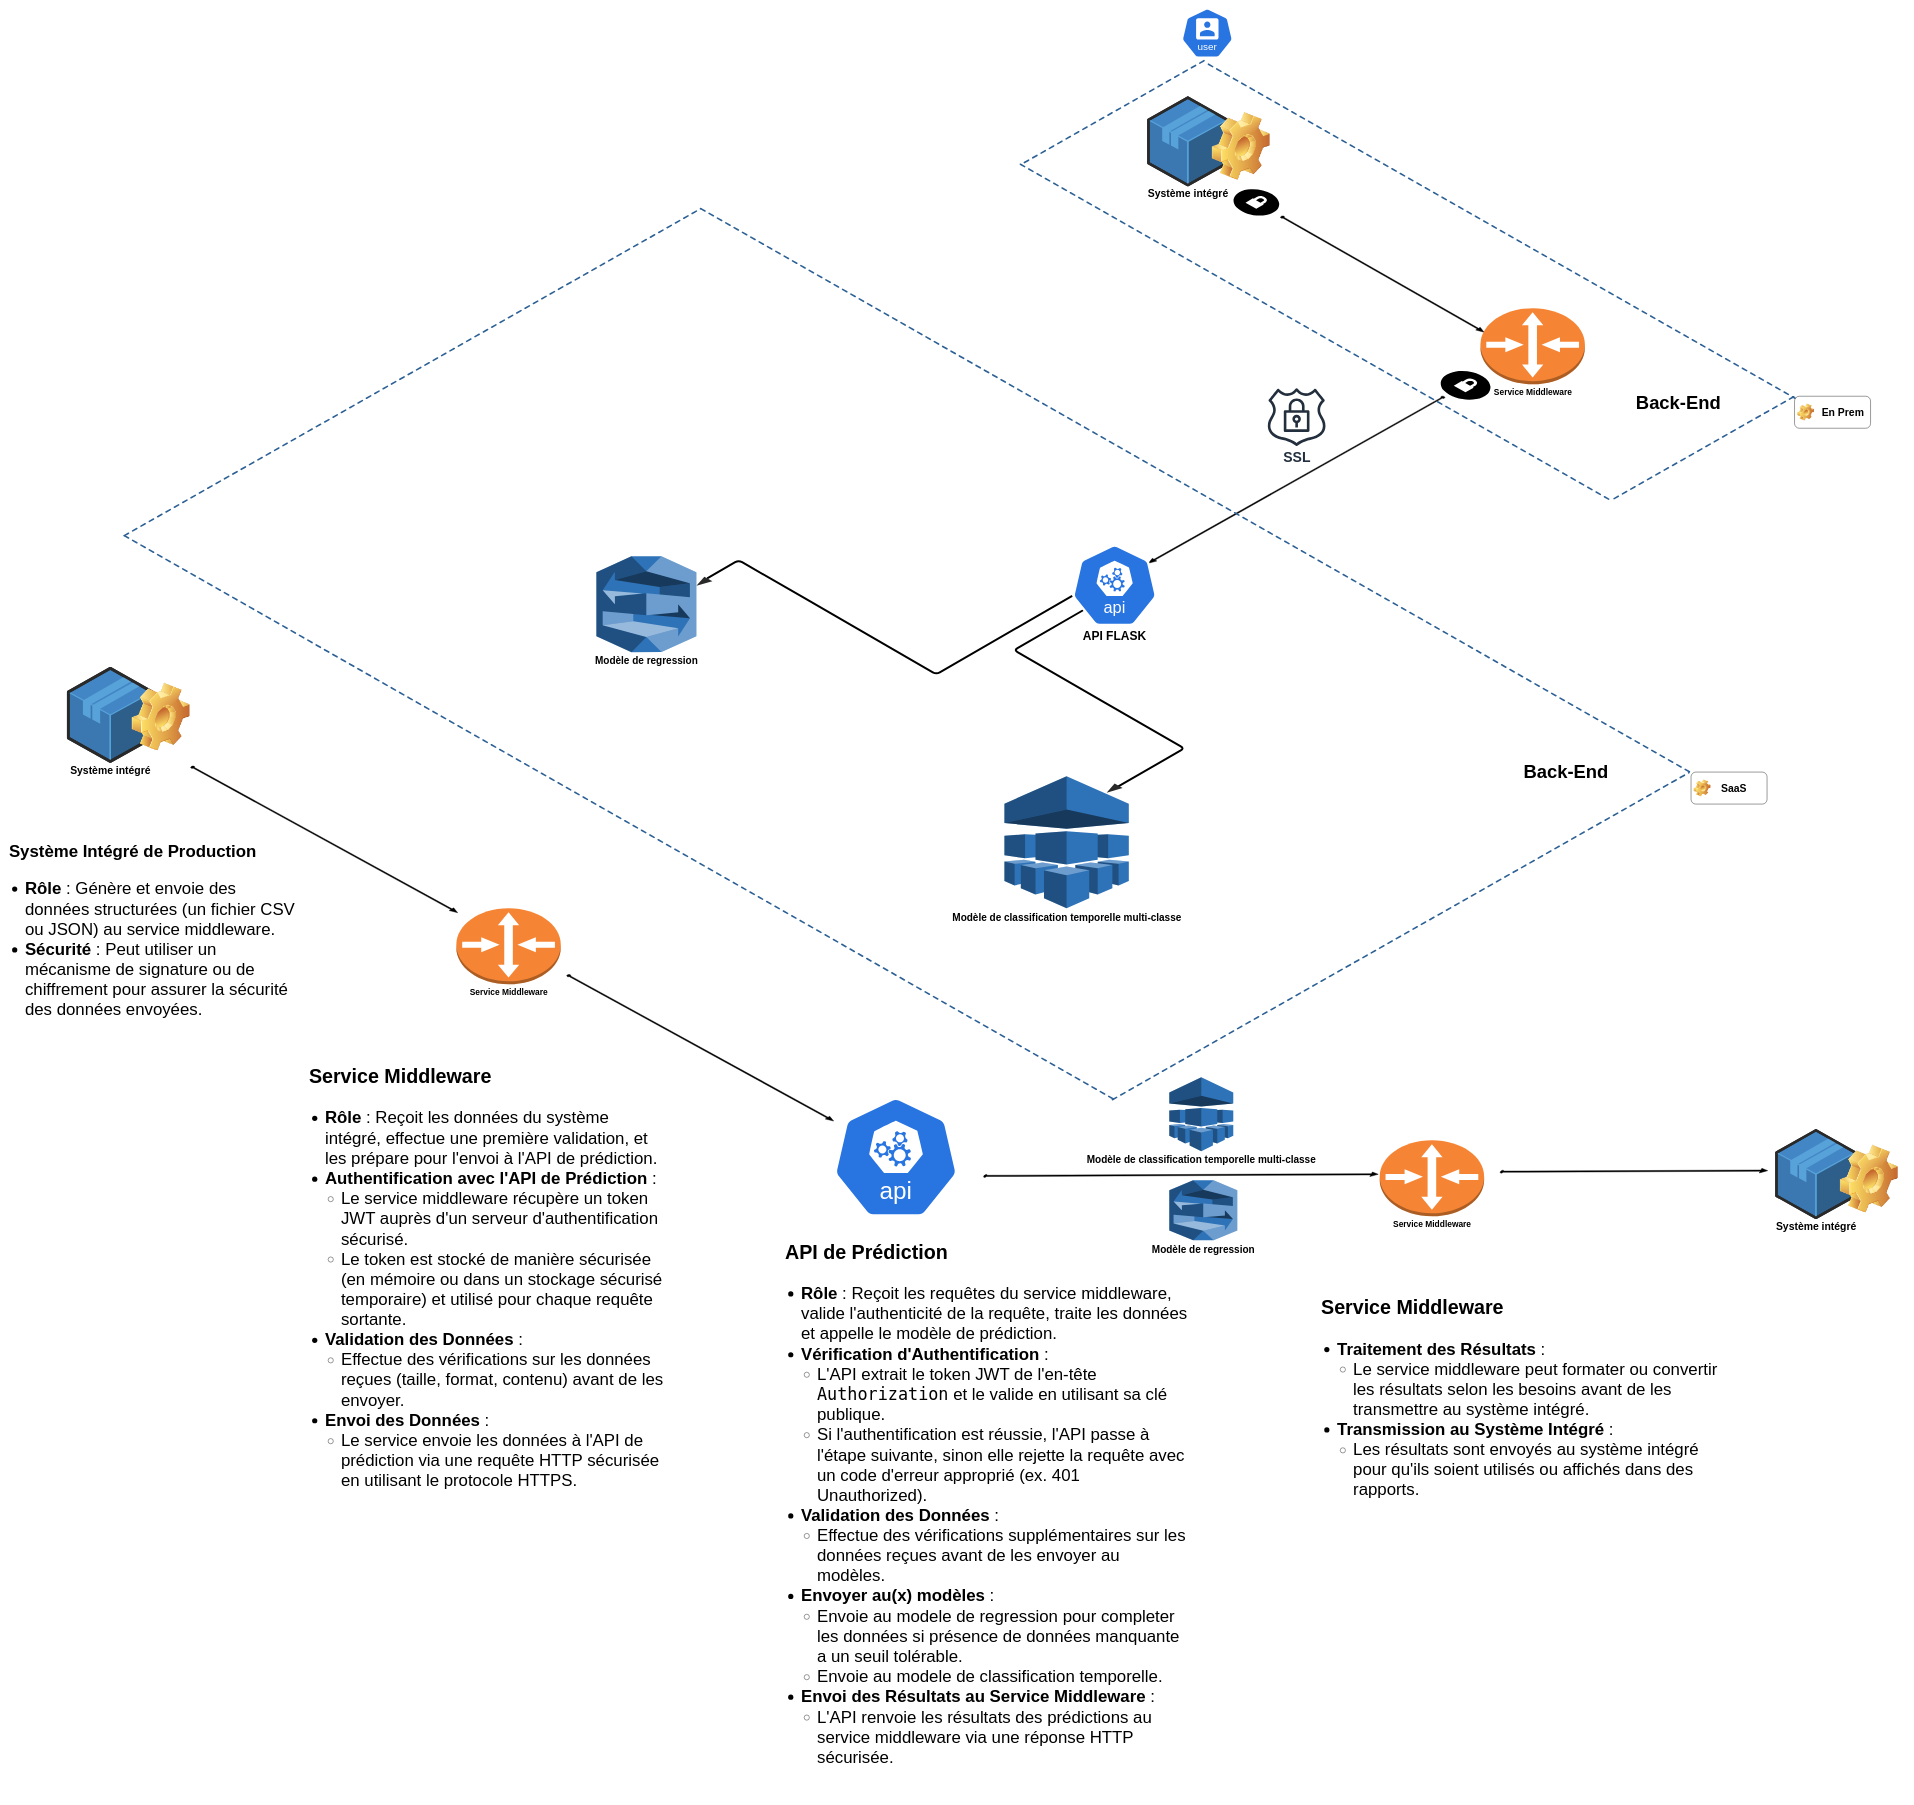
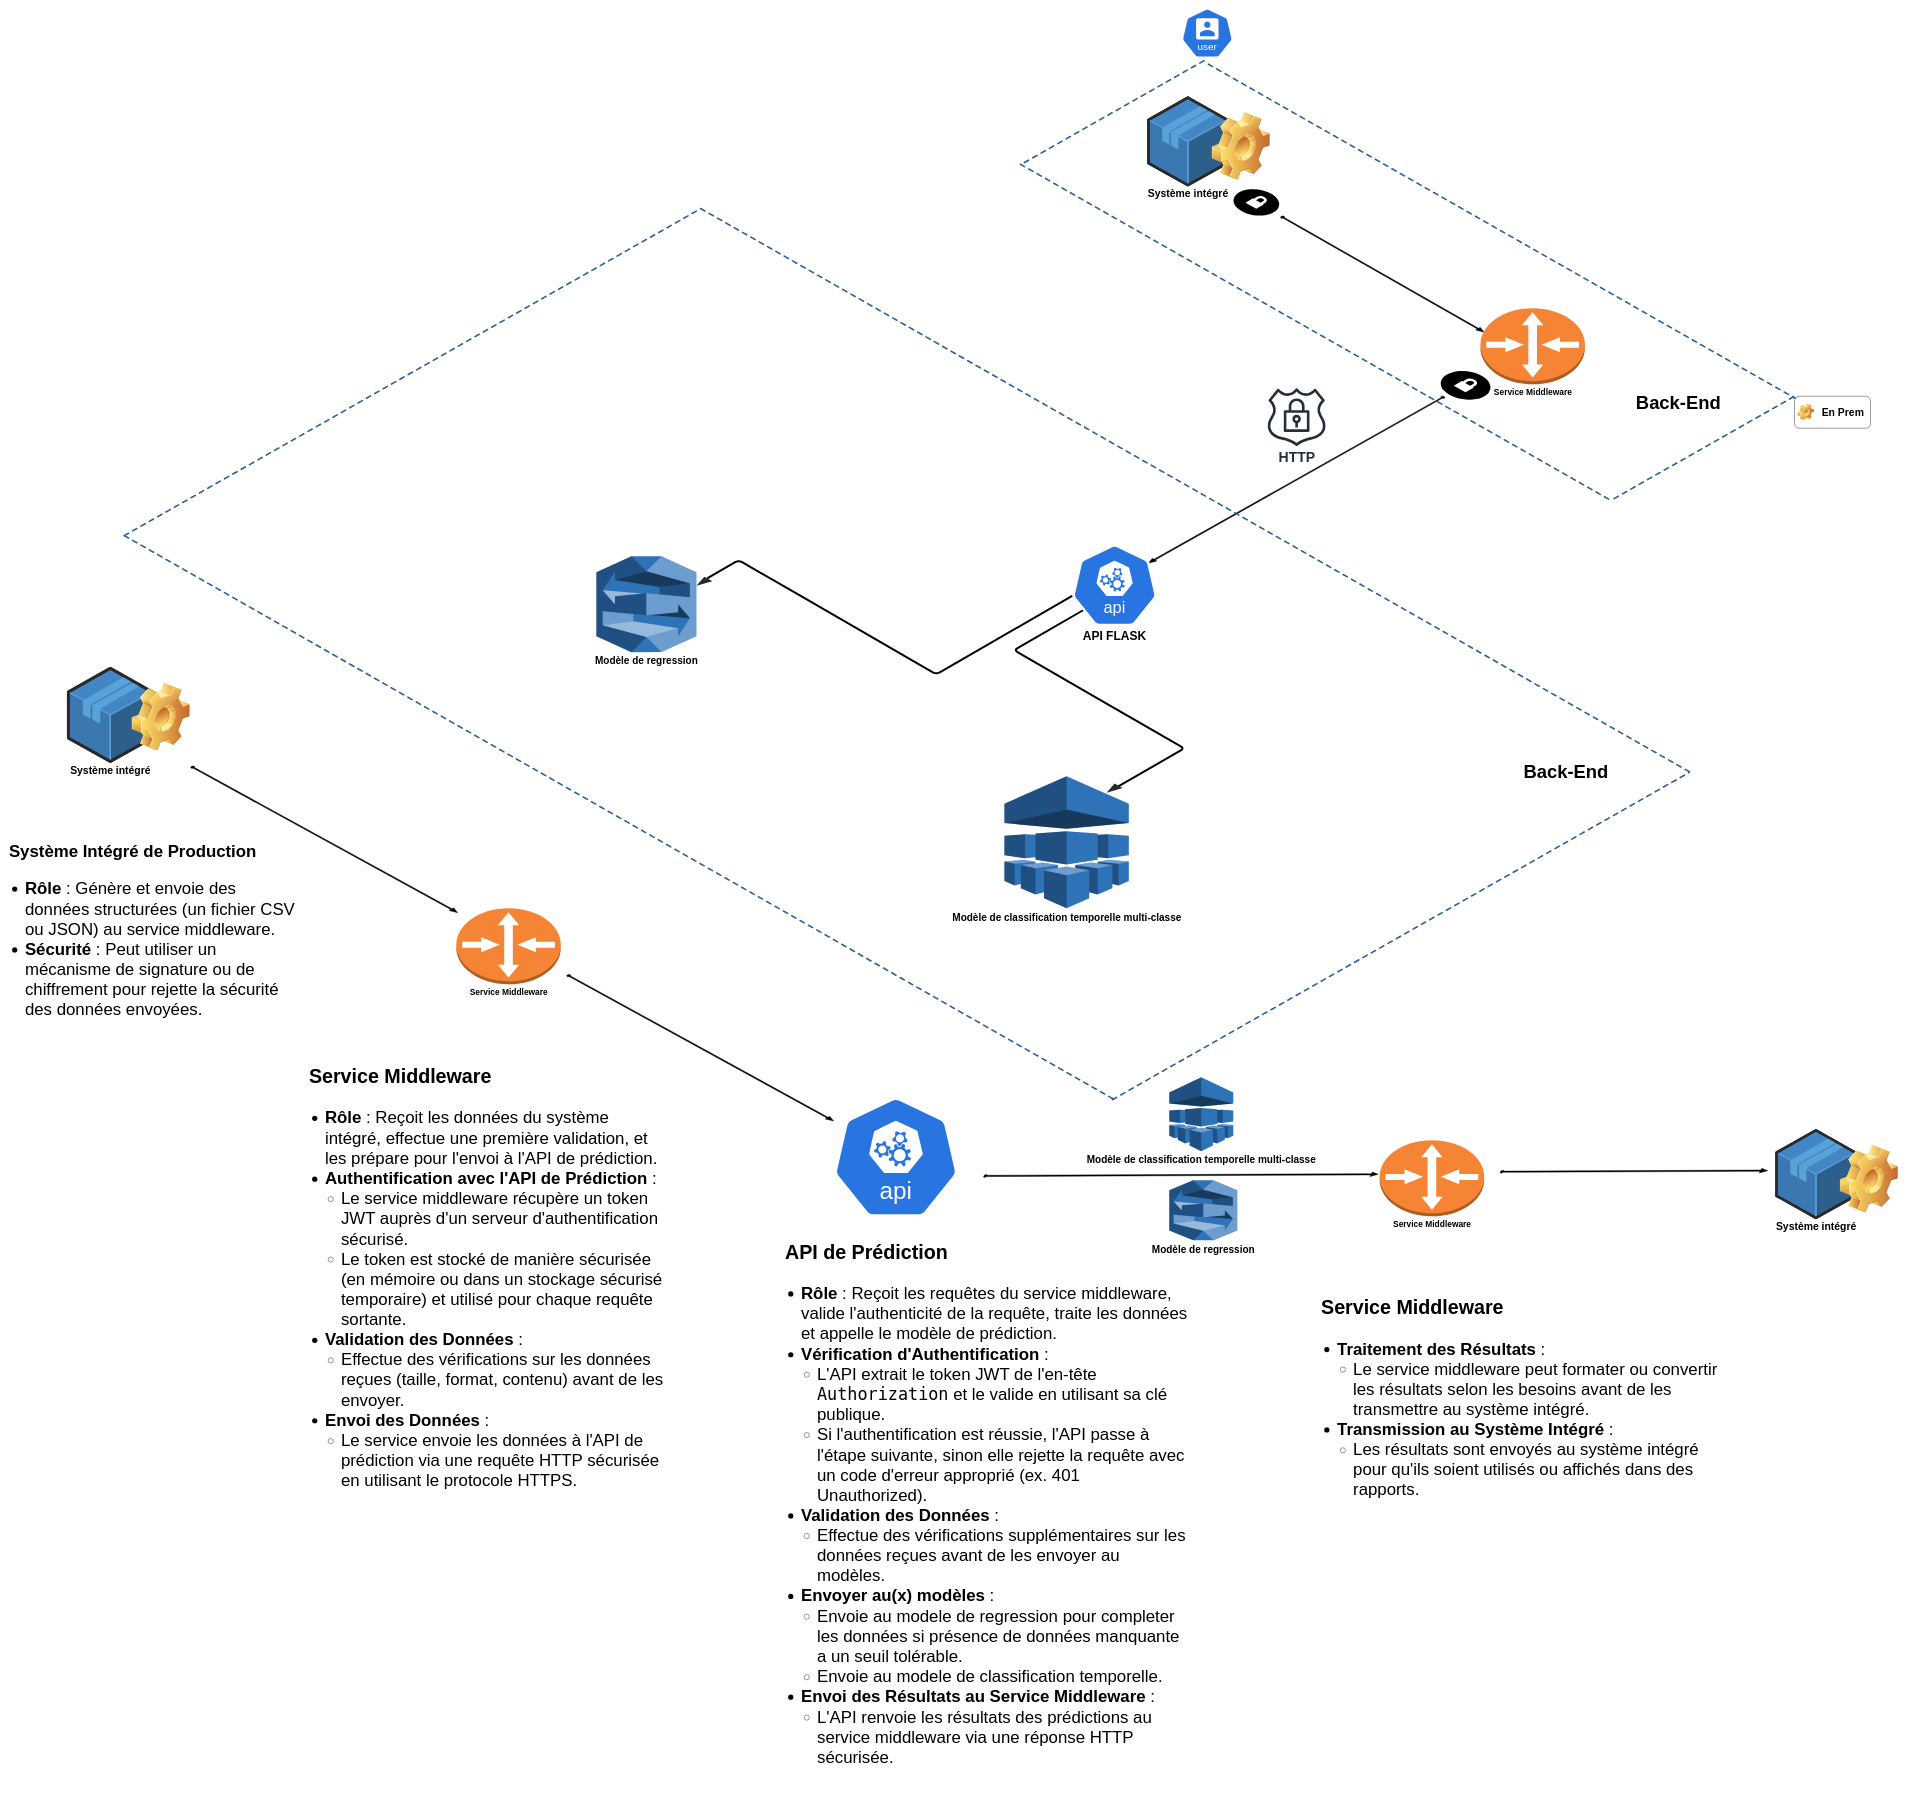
(1297, 457) -> (1297, 457)
(1729, 788) -> none
(153, 931) -> (153, 931)
